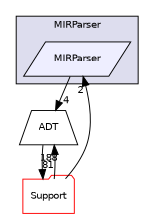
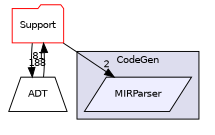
(77, 25) -> (138, 61)
(65, 90) -> none
